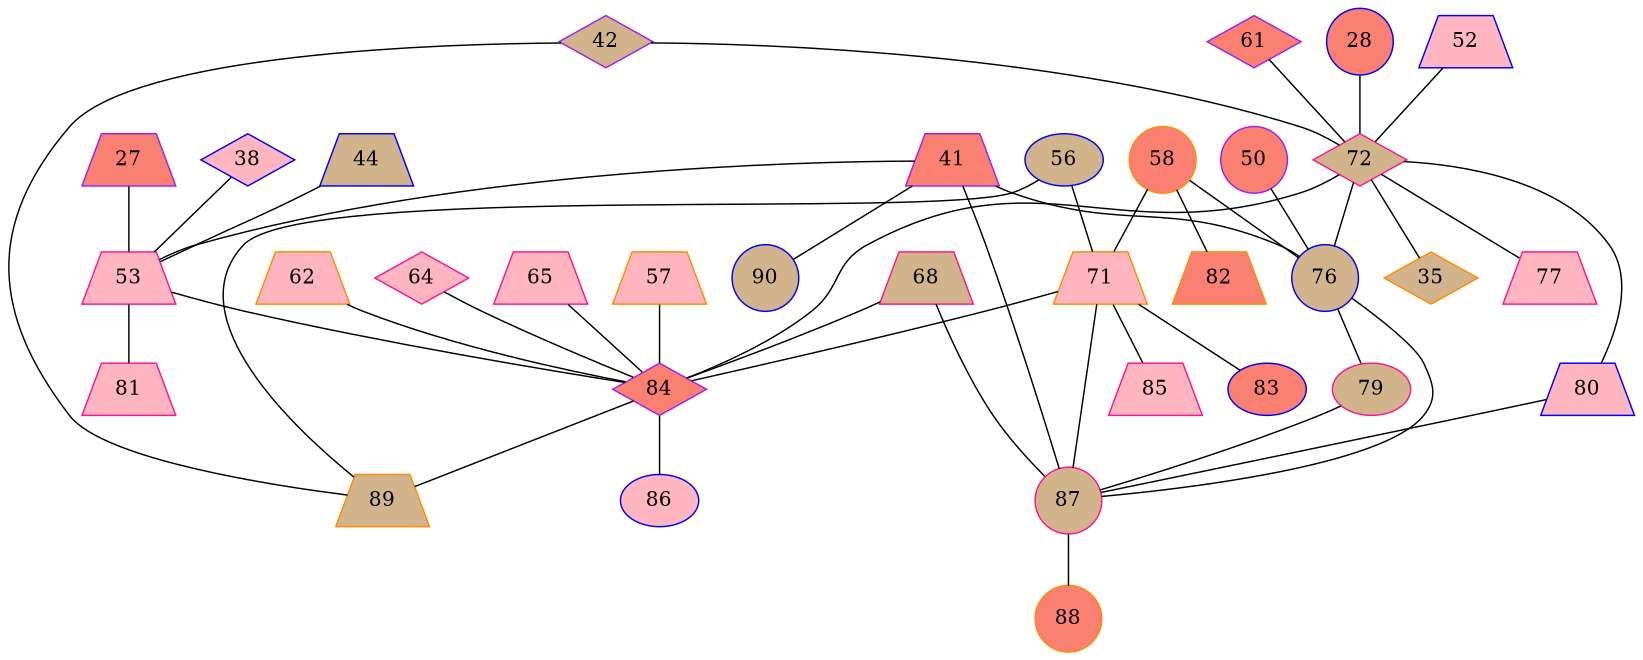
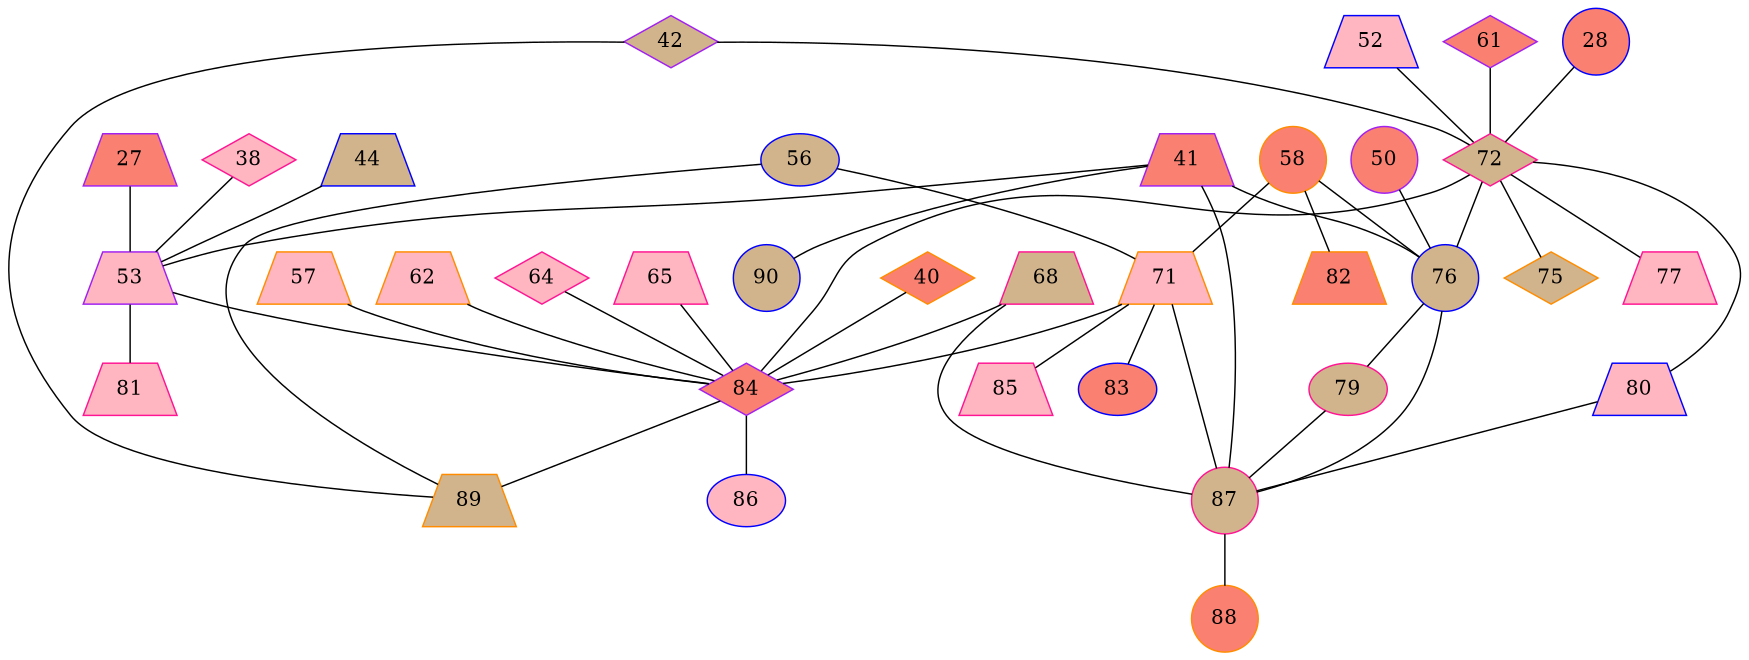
(248, 160) -> (249, 160)
(129, 278) -> (130, 278)
none -> (928, 278)
(1431, 278) -> (1551, 278)
